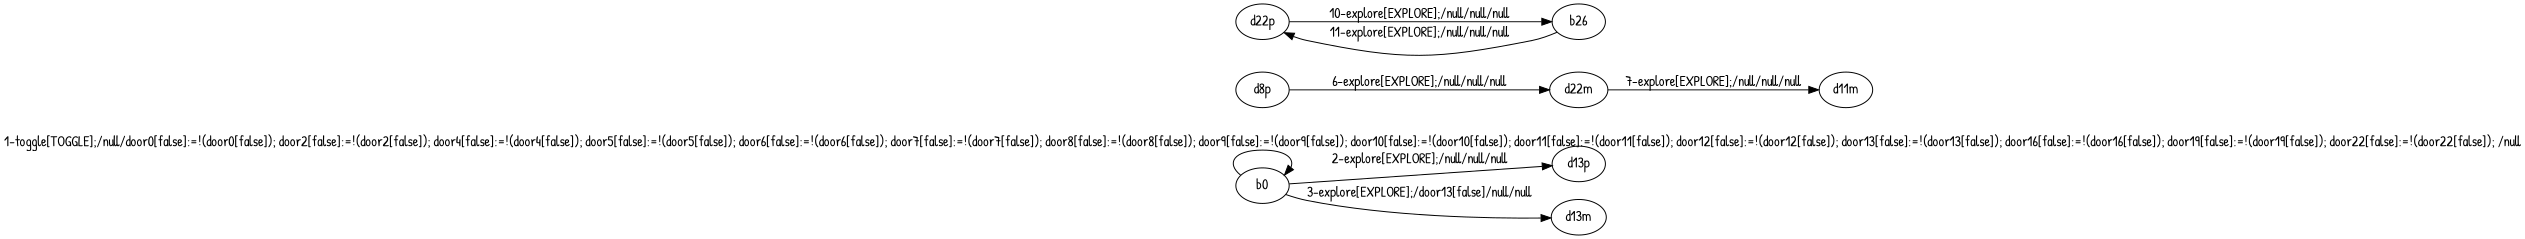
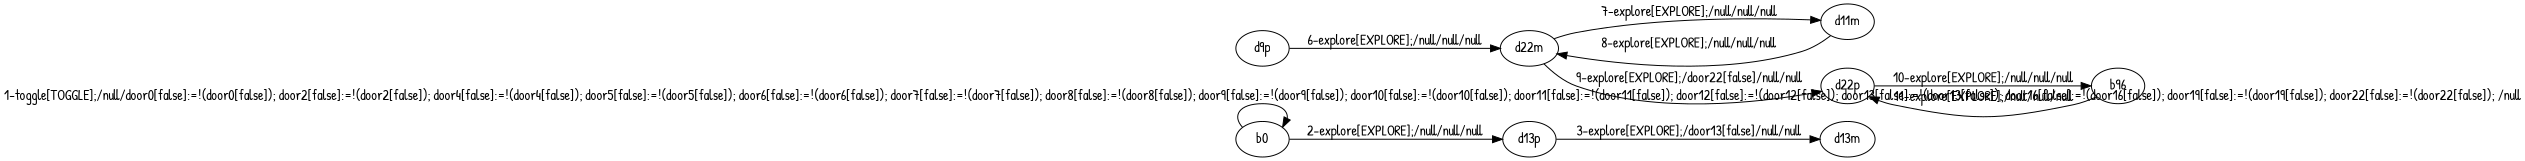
(1579, 22) -> (2118, 86)
none -> (1701, 66)
(1263, 90) -> (1263, 48)
none -> (1674, 103)
(1412, 214) -> (1683, 139)
